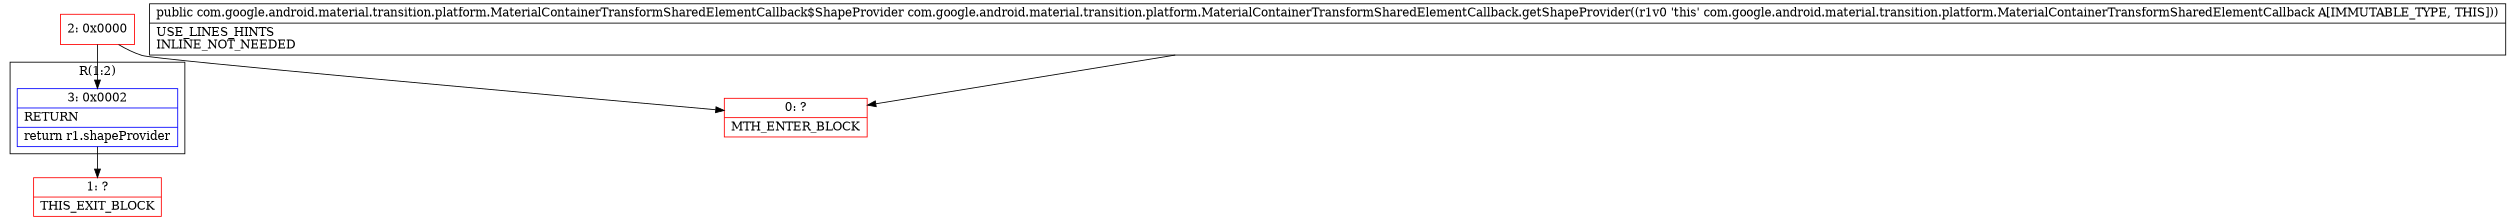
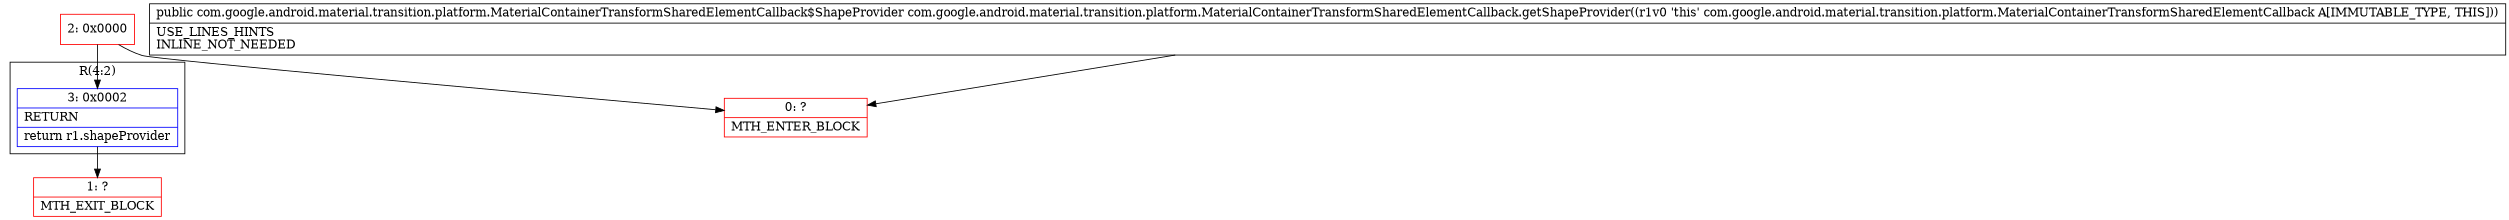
(97, 72) -> (97, 72)
(97, 206) -> (97, 206)
